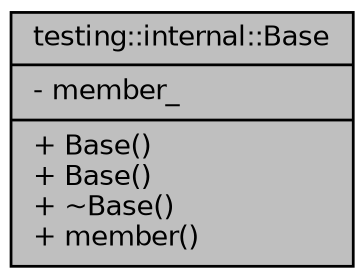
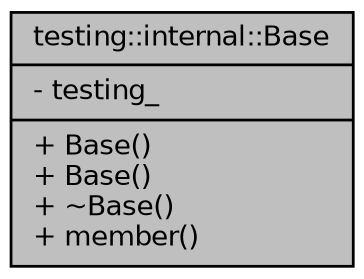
(108, 91) -> (97, 91)
